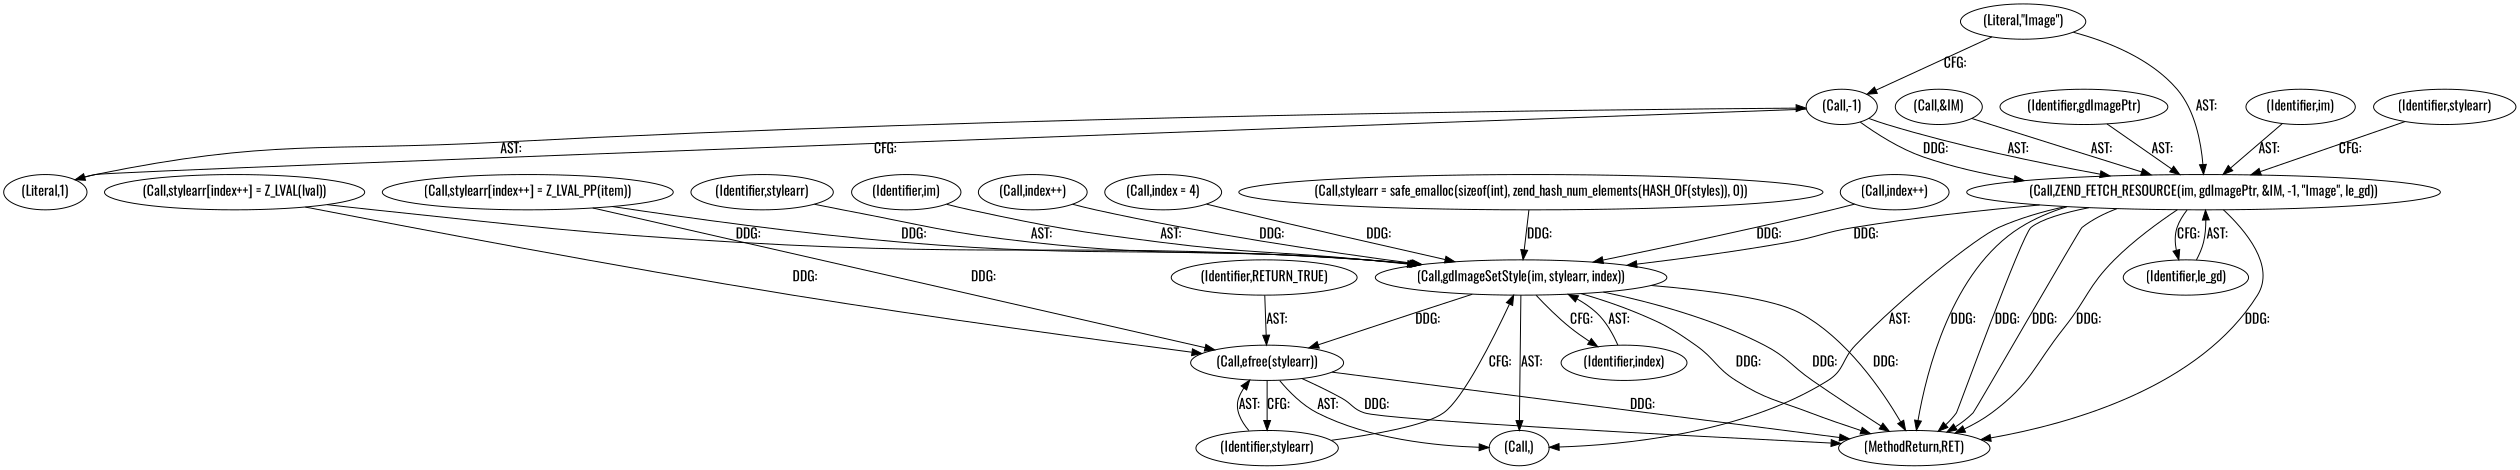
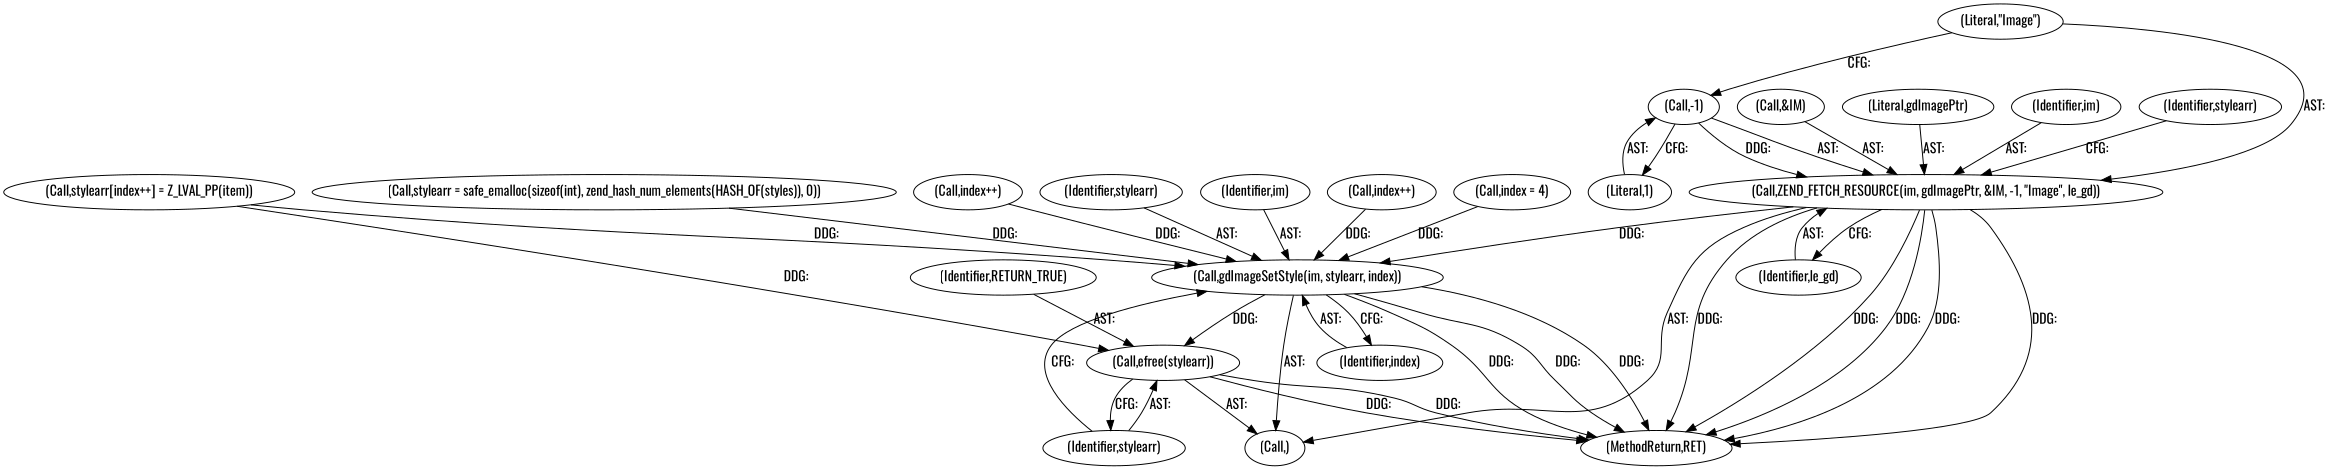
(2084, 107) -> (1918, 107)
(235, 192) -> none
